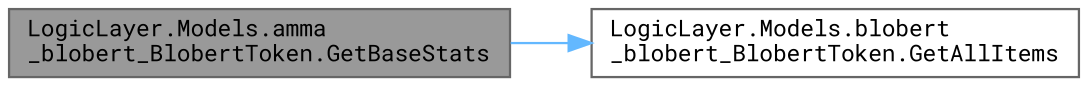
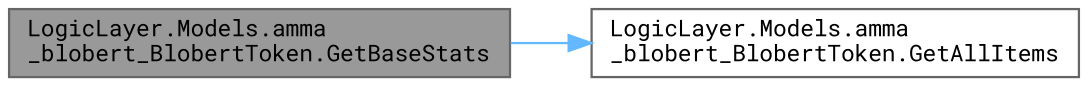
(835, 43) -> (835, 43)
